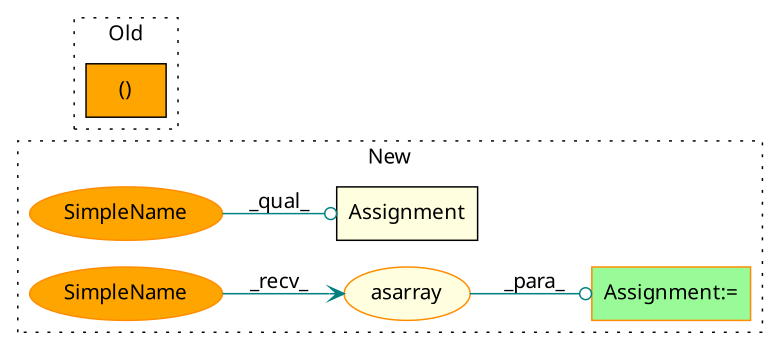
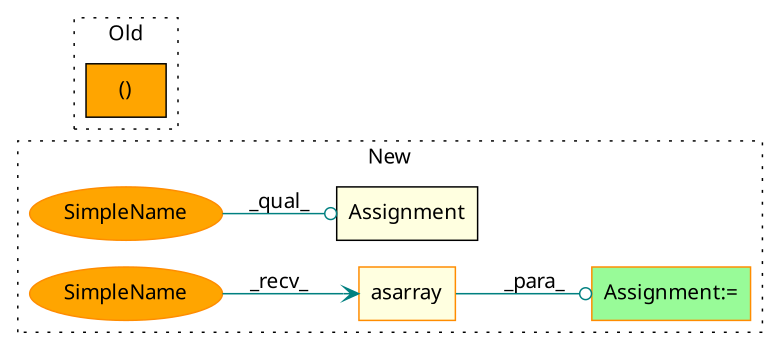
(407, 294) -> (407, 294)
